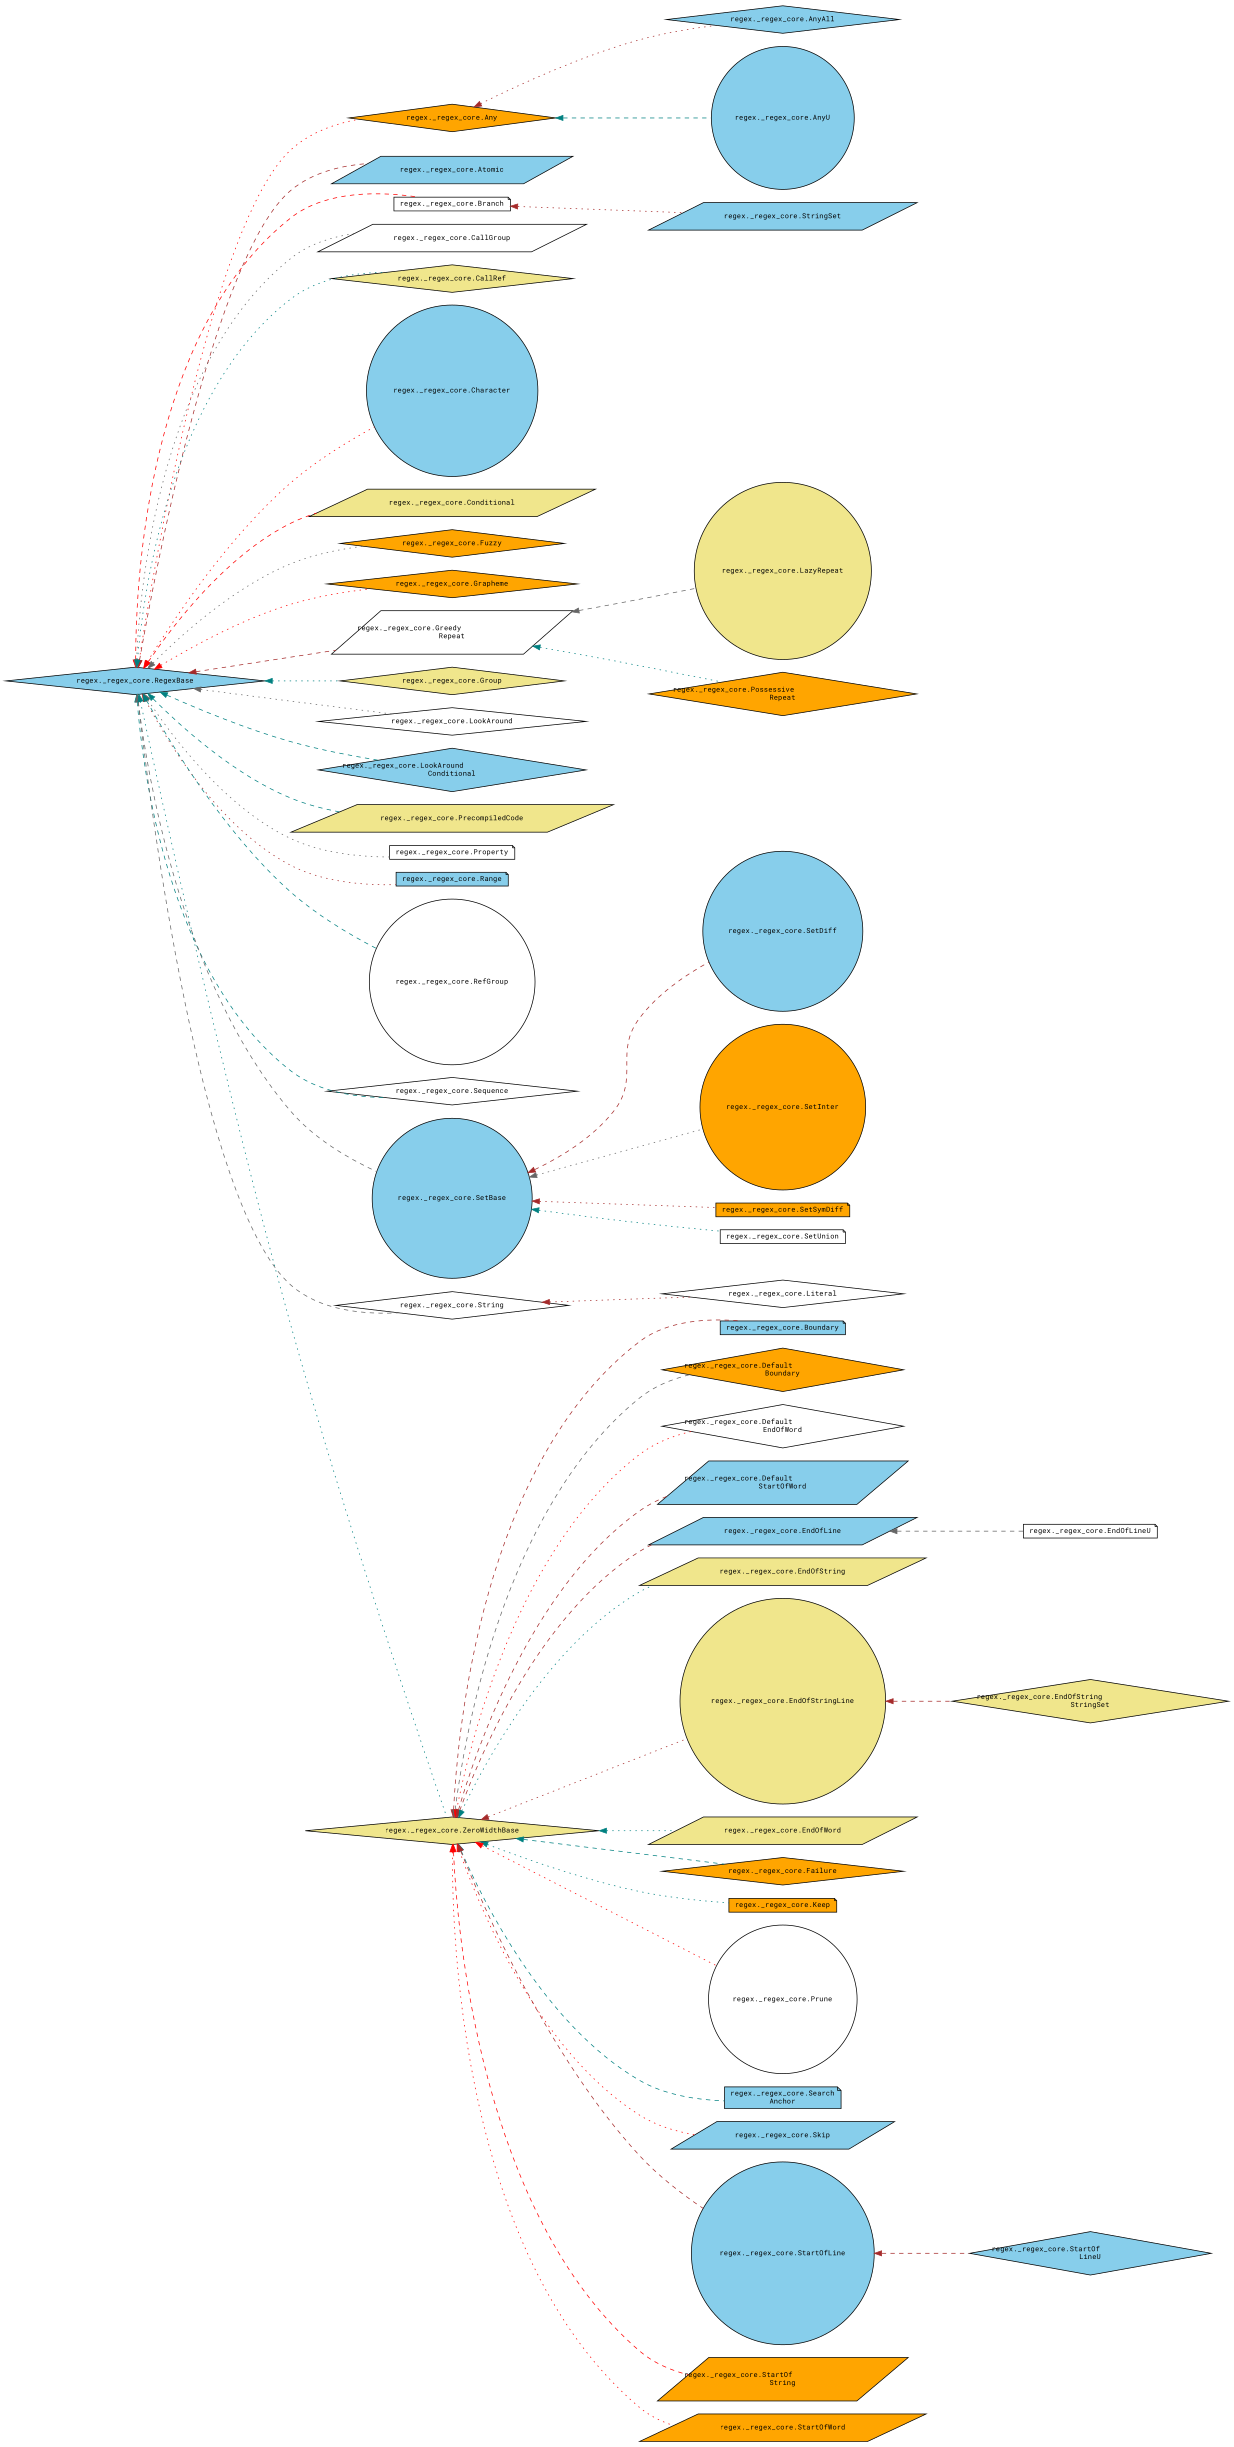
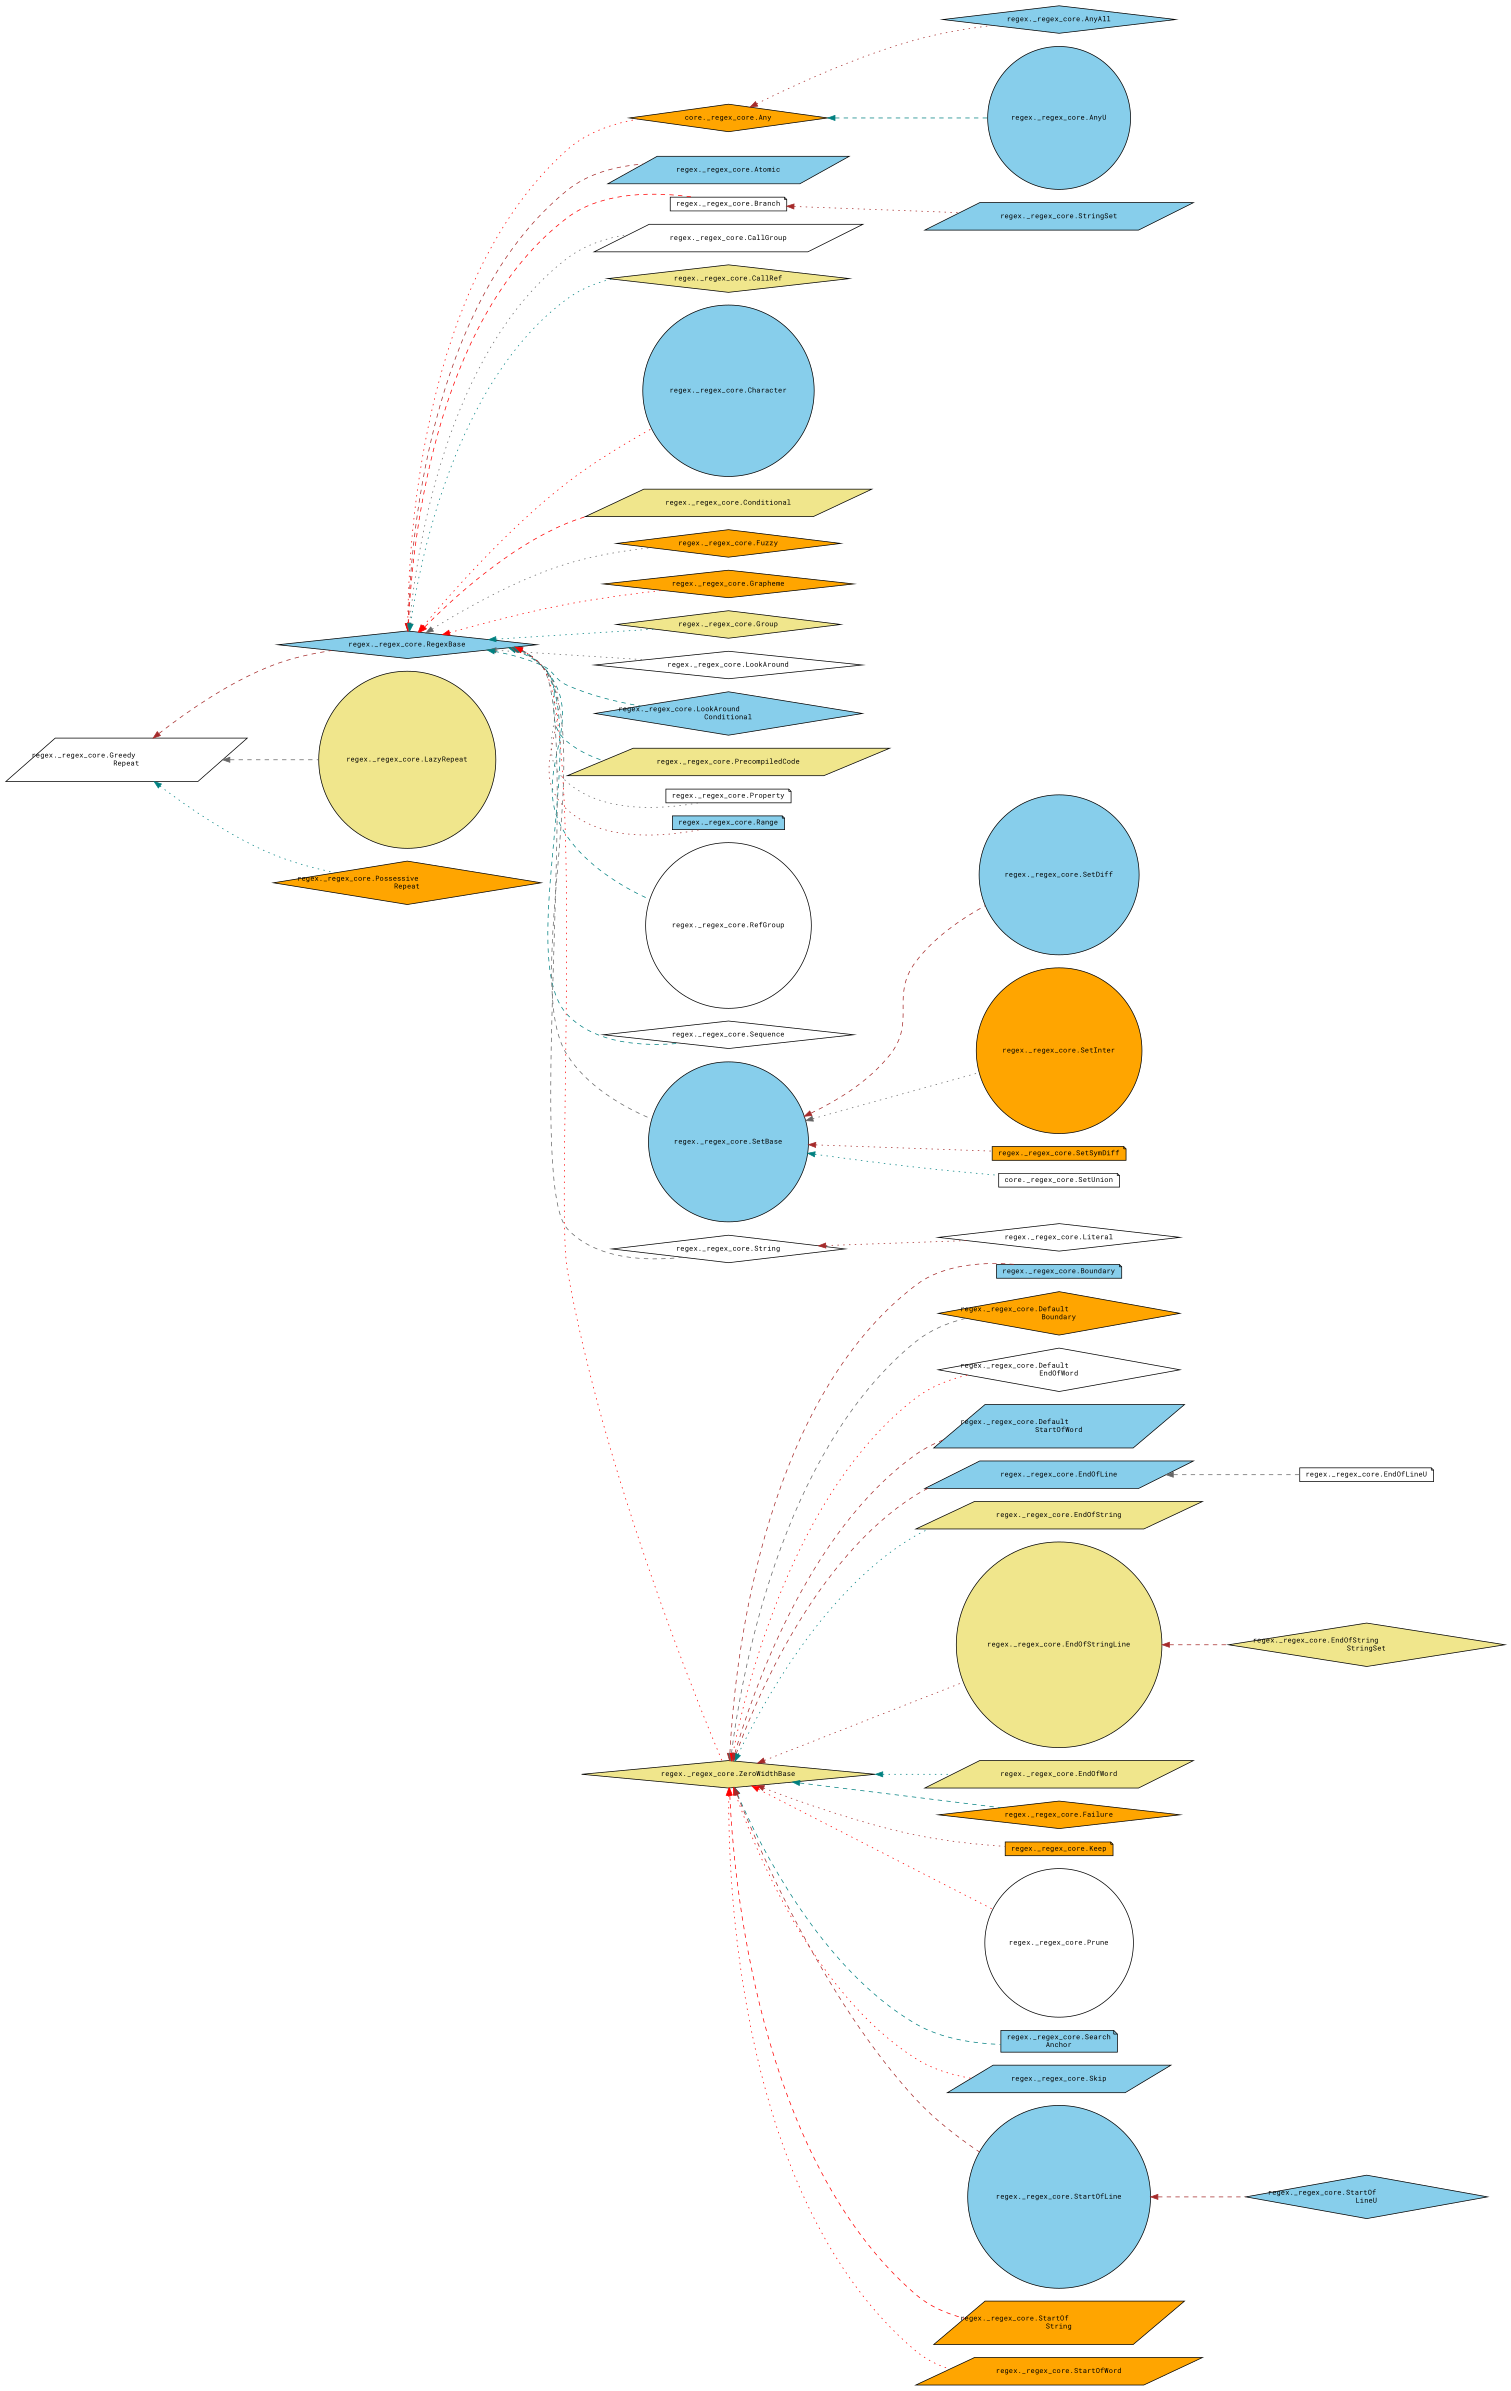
(452, 118) -> (728, 118)
(266, 661) -> (240, 680)
(267, 1237) -> (565, 1183)
(783, 1237) -> (1059, 1180)
(606, 1883) -> (882, 1827)
